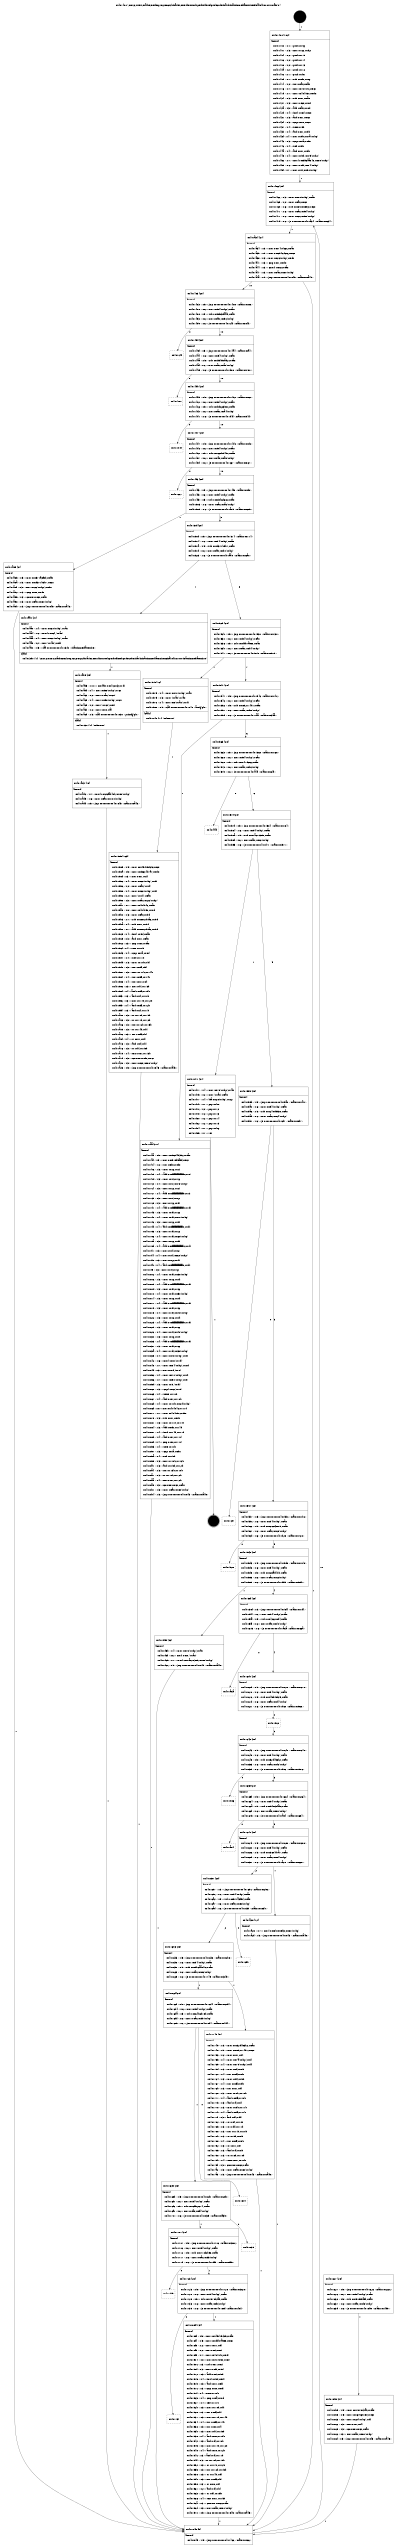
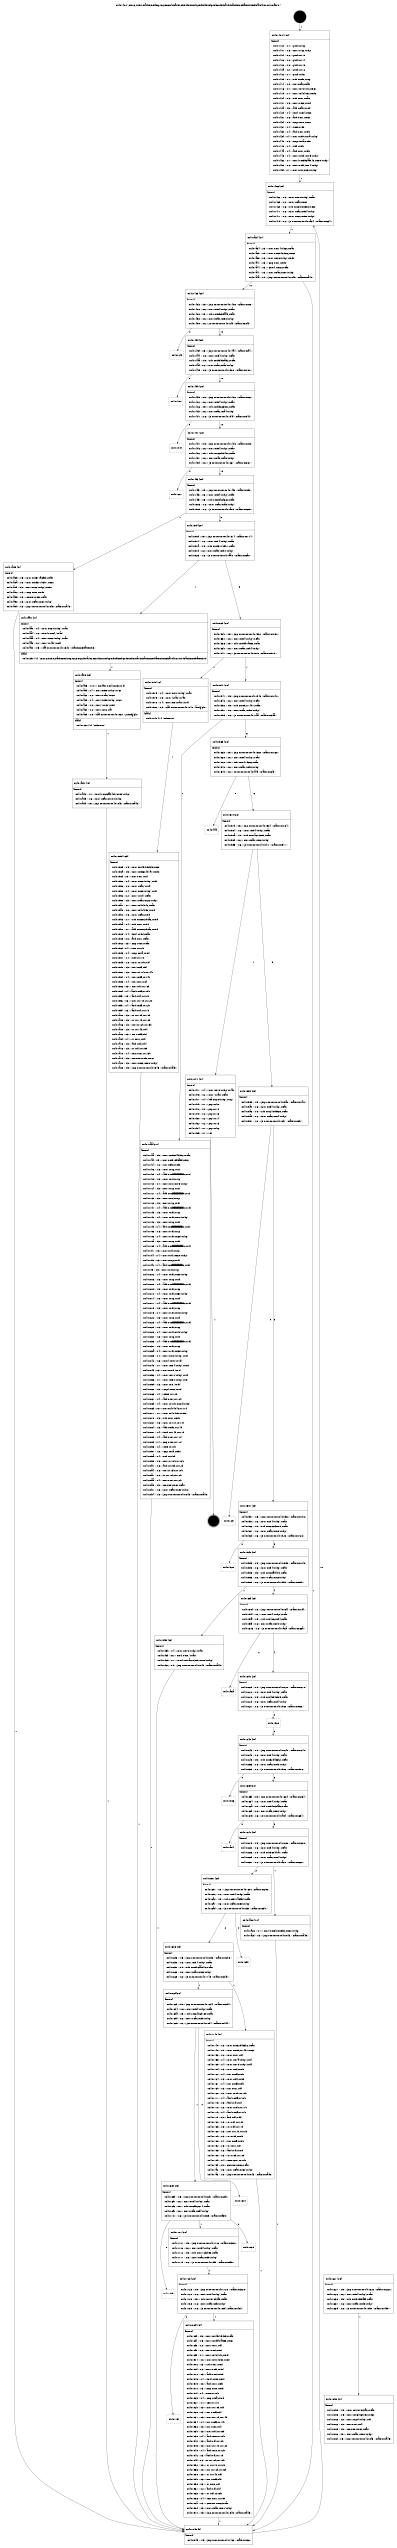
(175, 2277) -> (161, 2254)
(329, 2515) -> none
